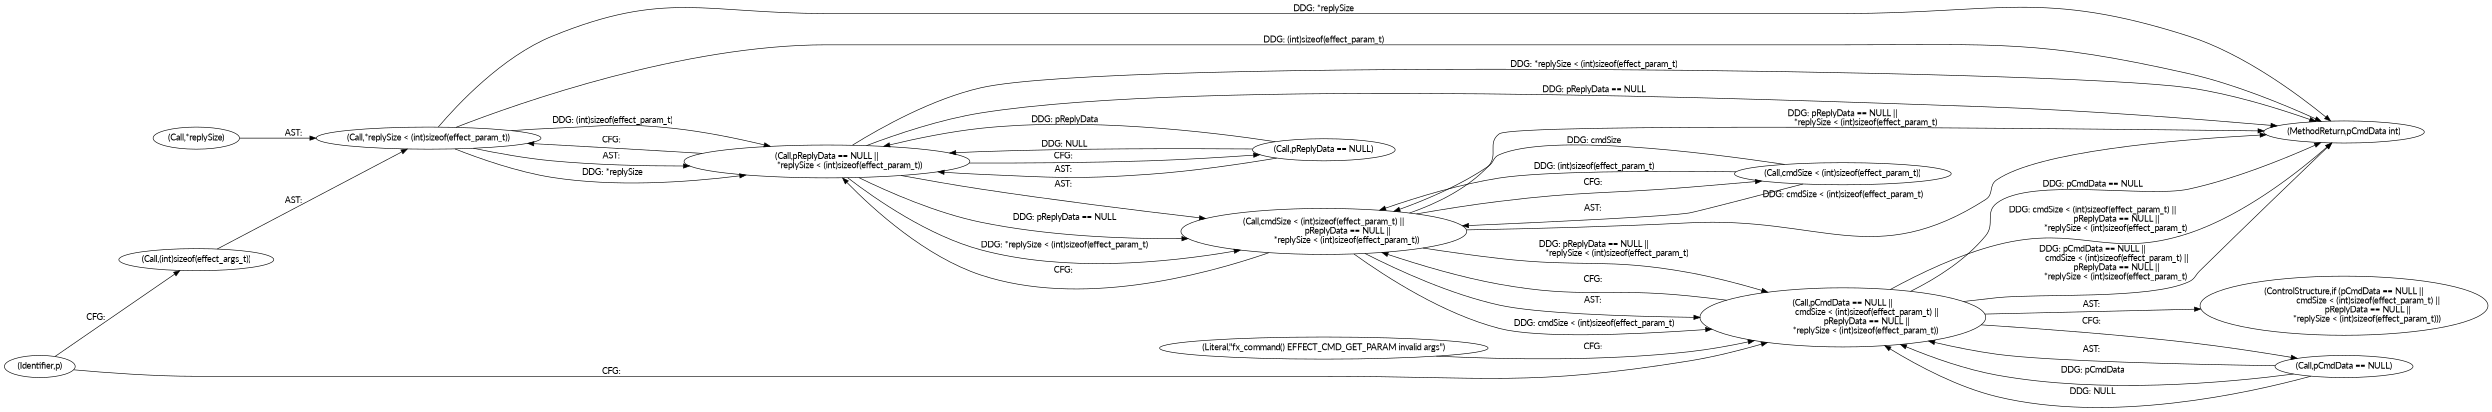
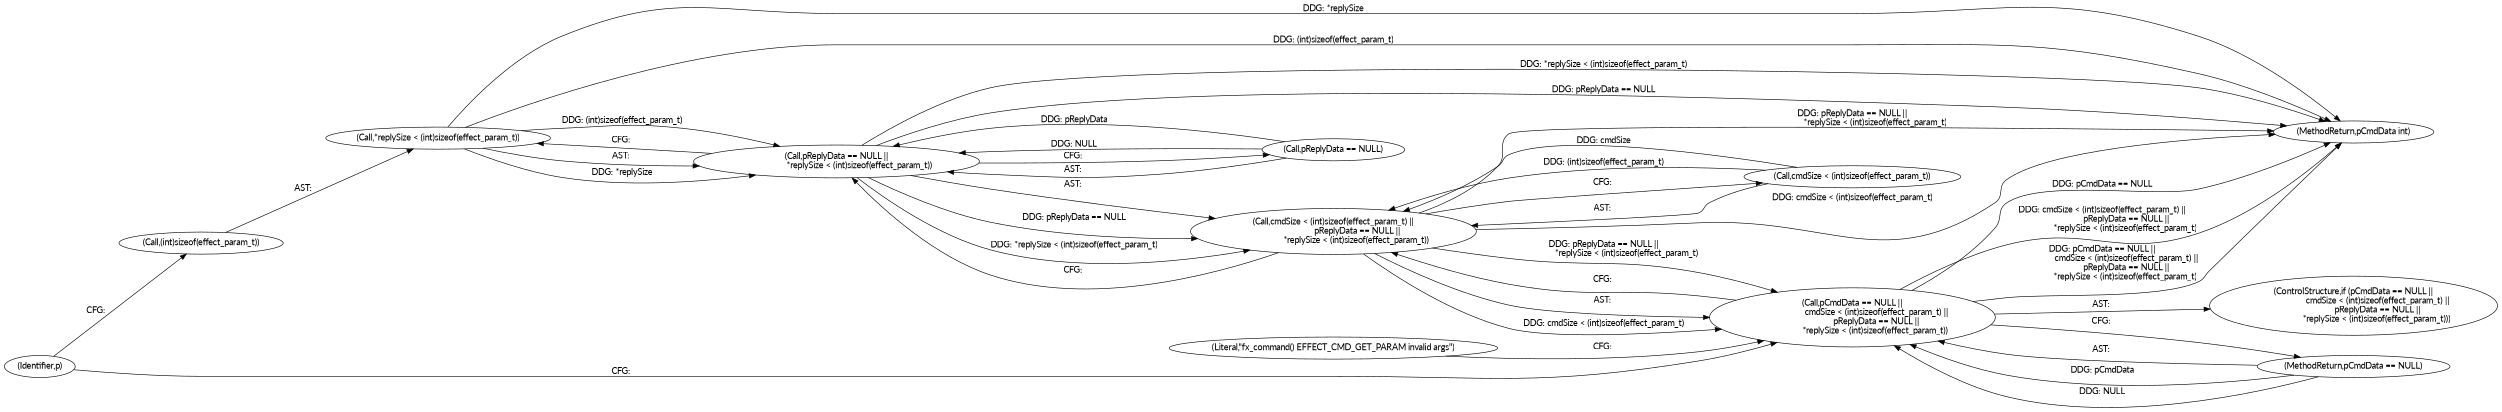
(196, 138) -> none
(196, 260) -> (201, 243)
(2344, 366) -> (2354, 366)
